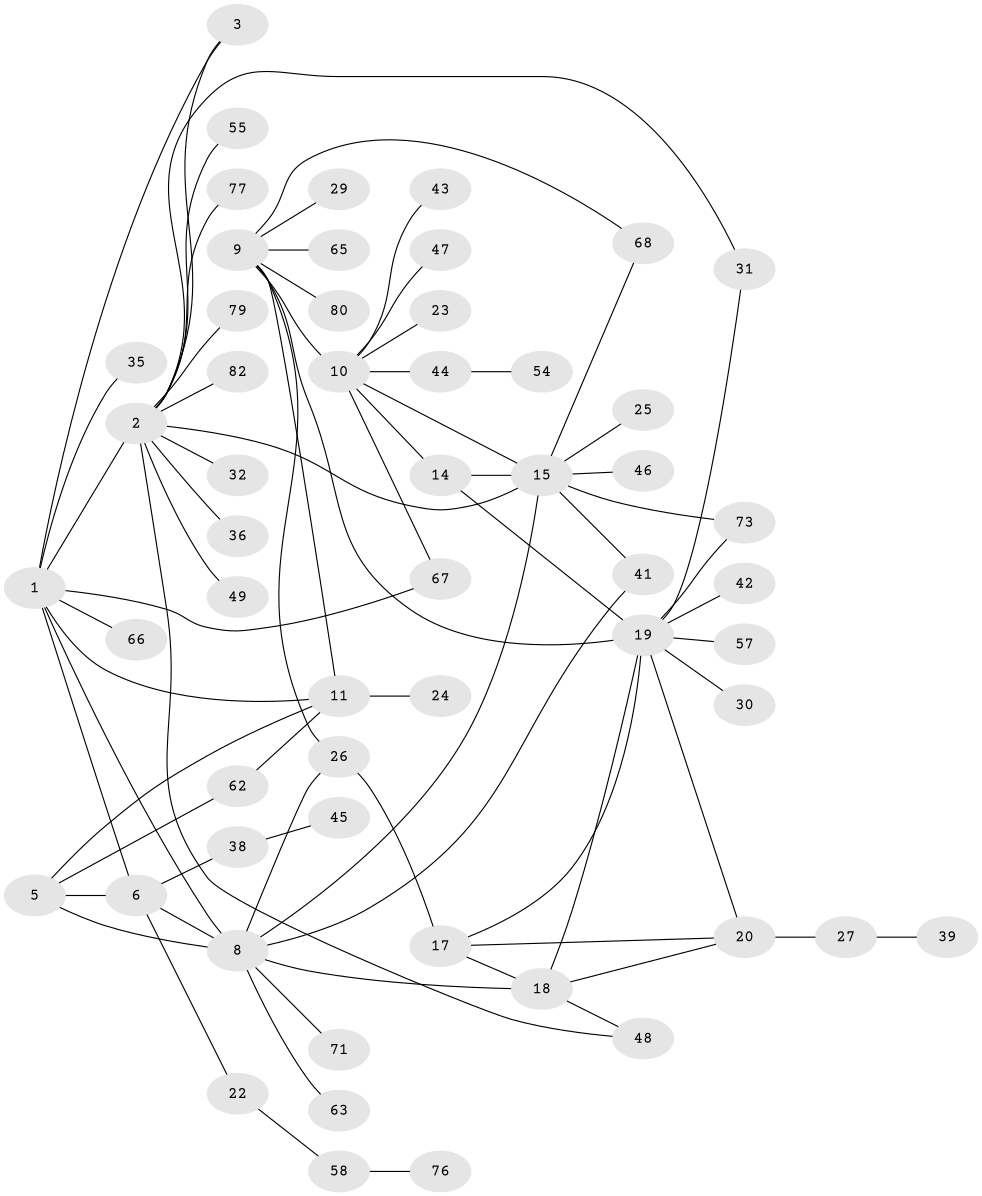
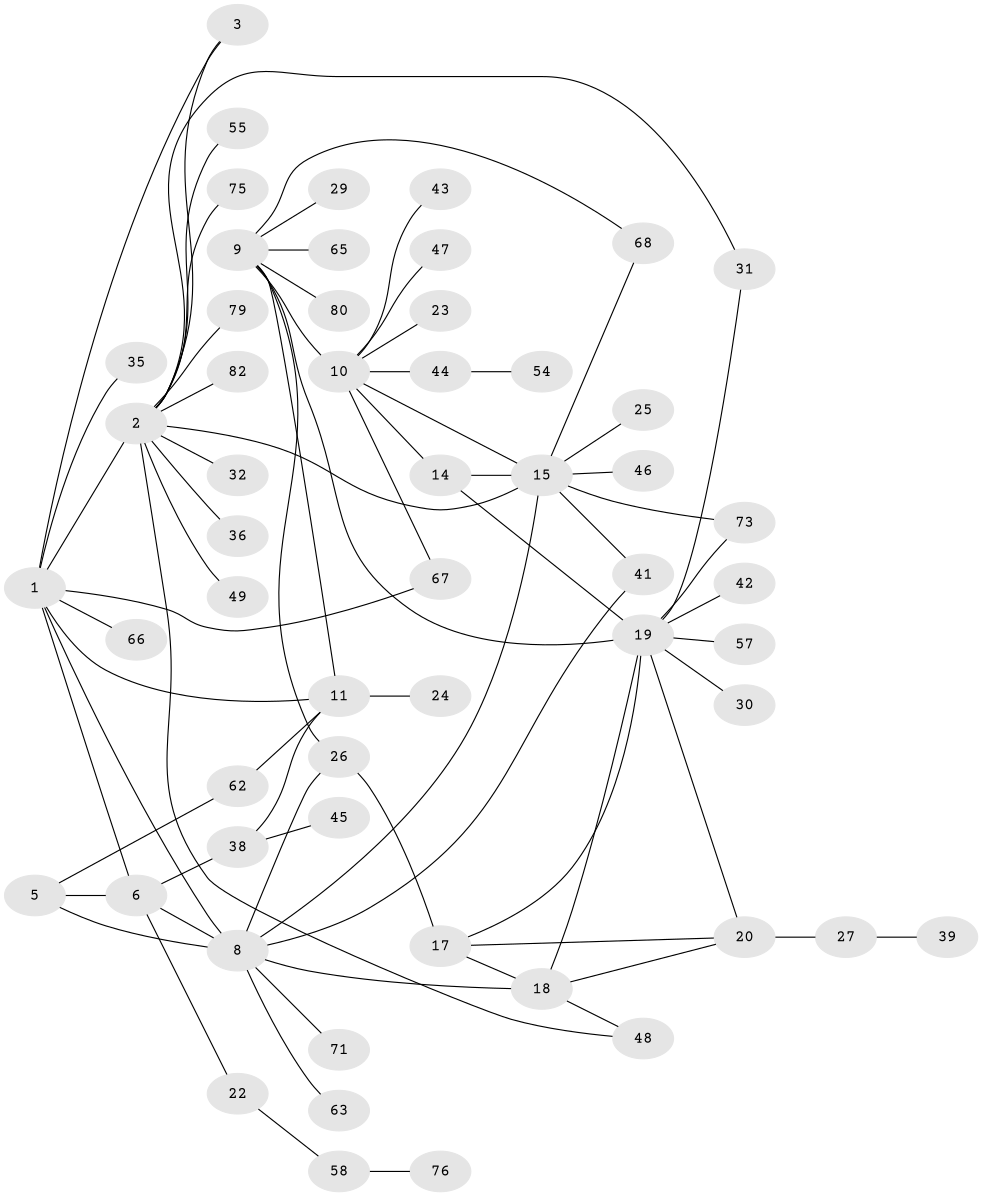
(238, 189) -> (238, 189)
(178, 773) -> (288, 772)
